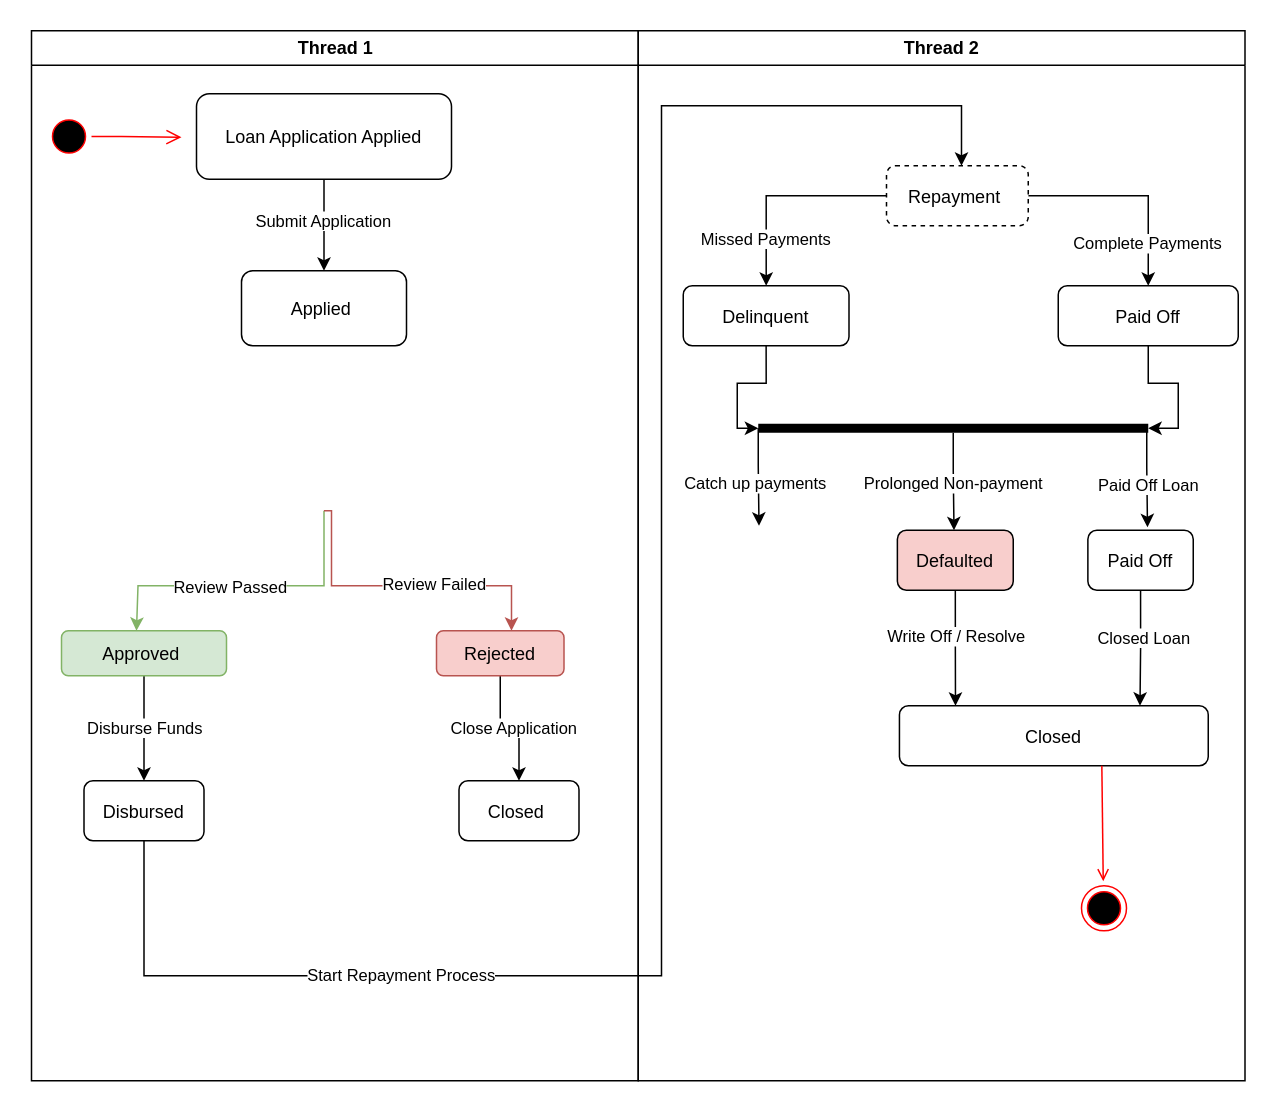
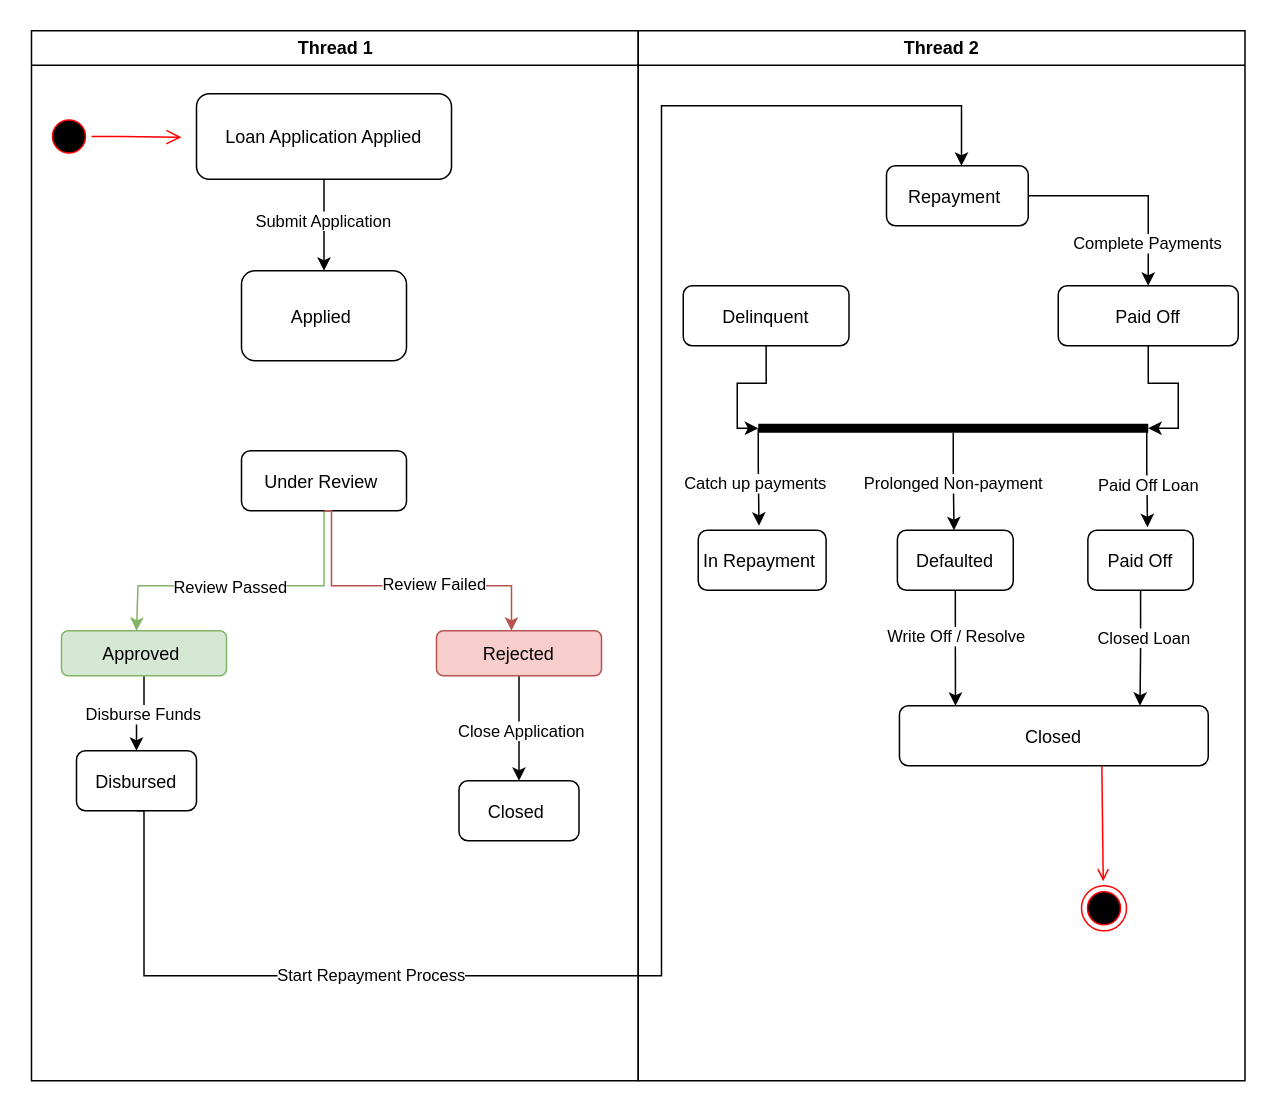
(786, 196) -> none
(957, 196) -> (957, 196)
(324, 308) -> (324, 316)
none -> (324, 481)
none -> (762, 560)
(955, 560) -> (955, 560)
(500, 653) -> (519, 653)
(144, 811) -> (137, 781)
